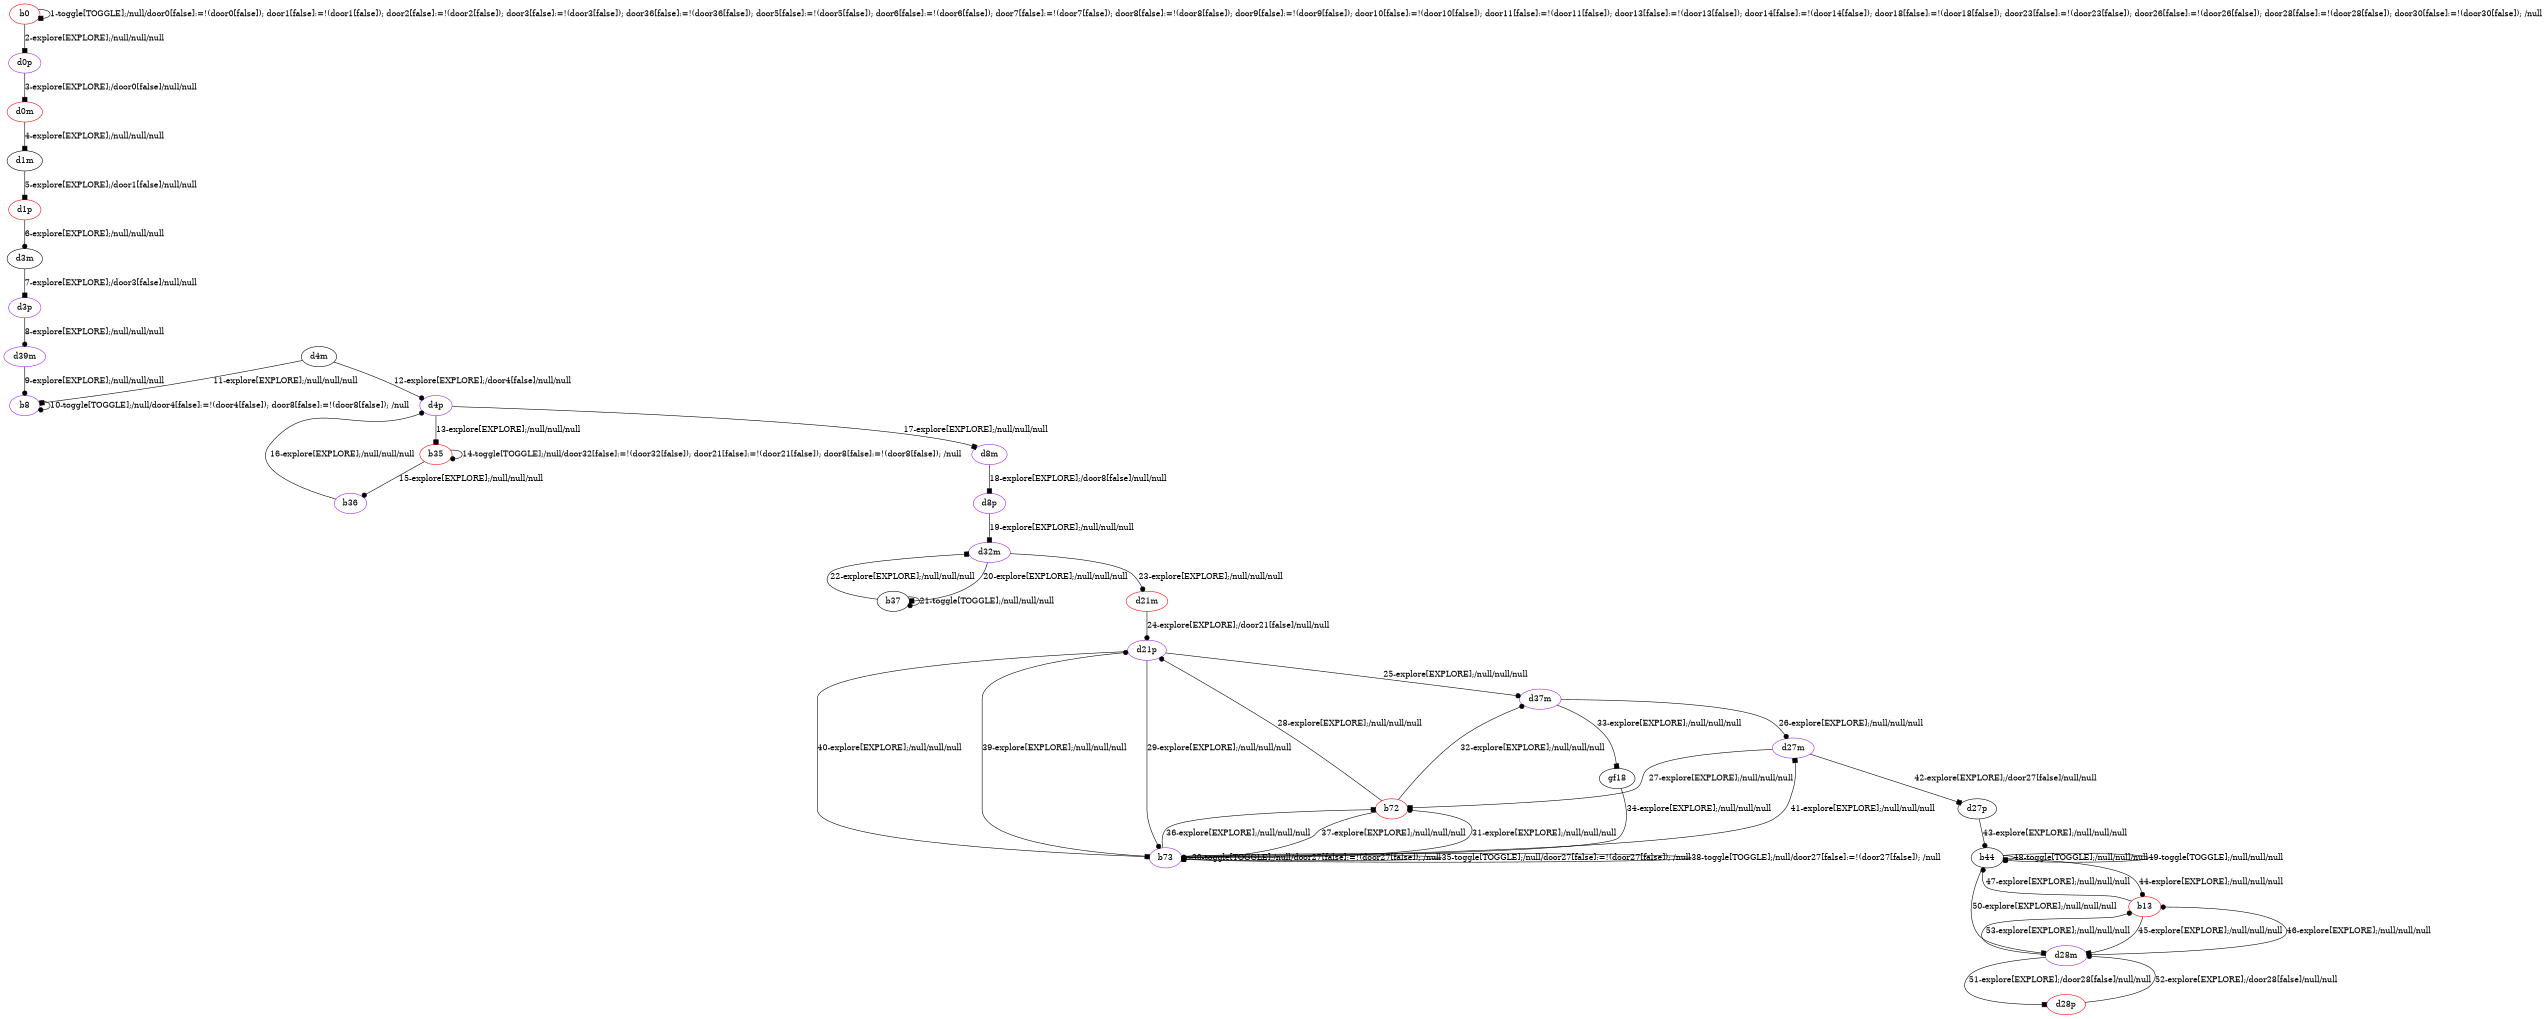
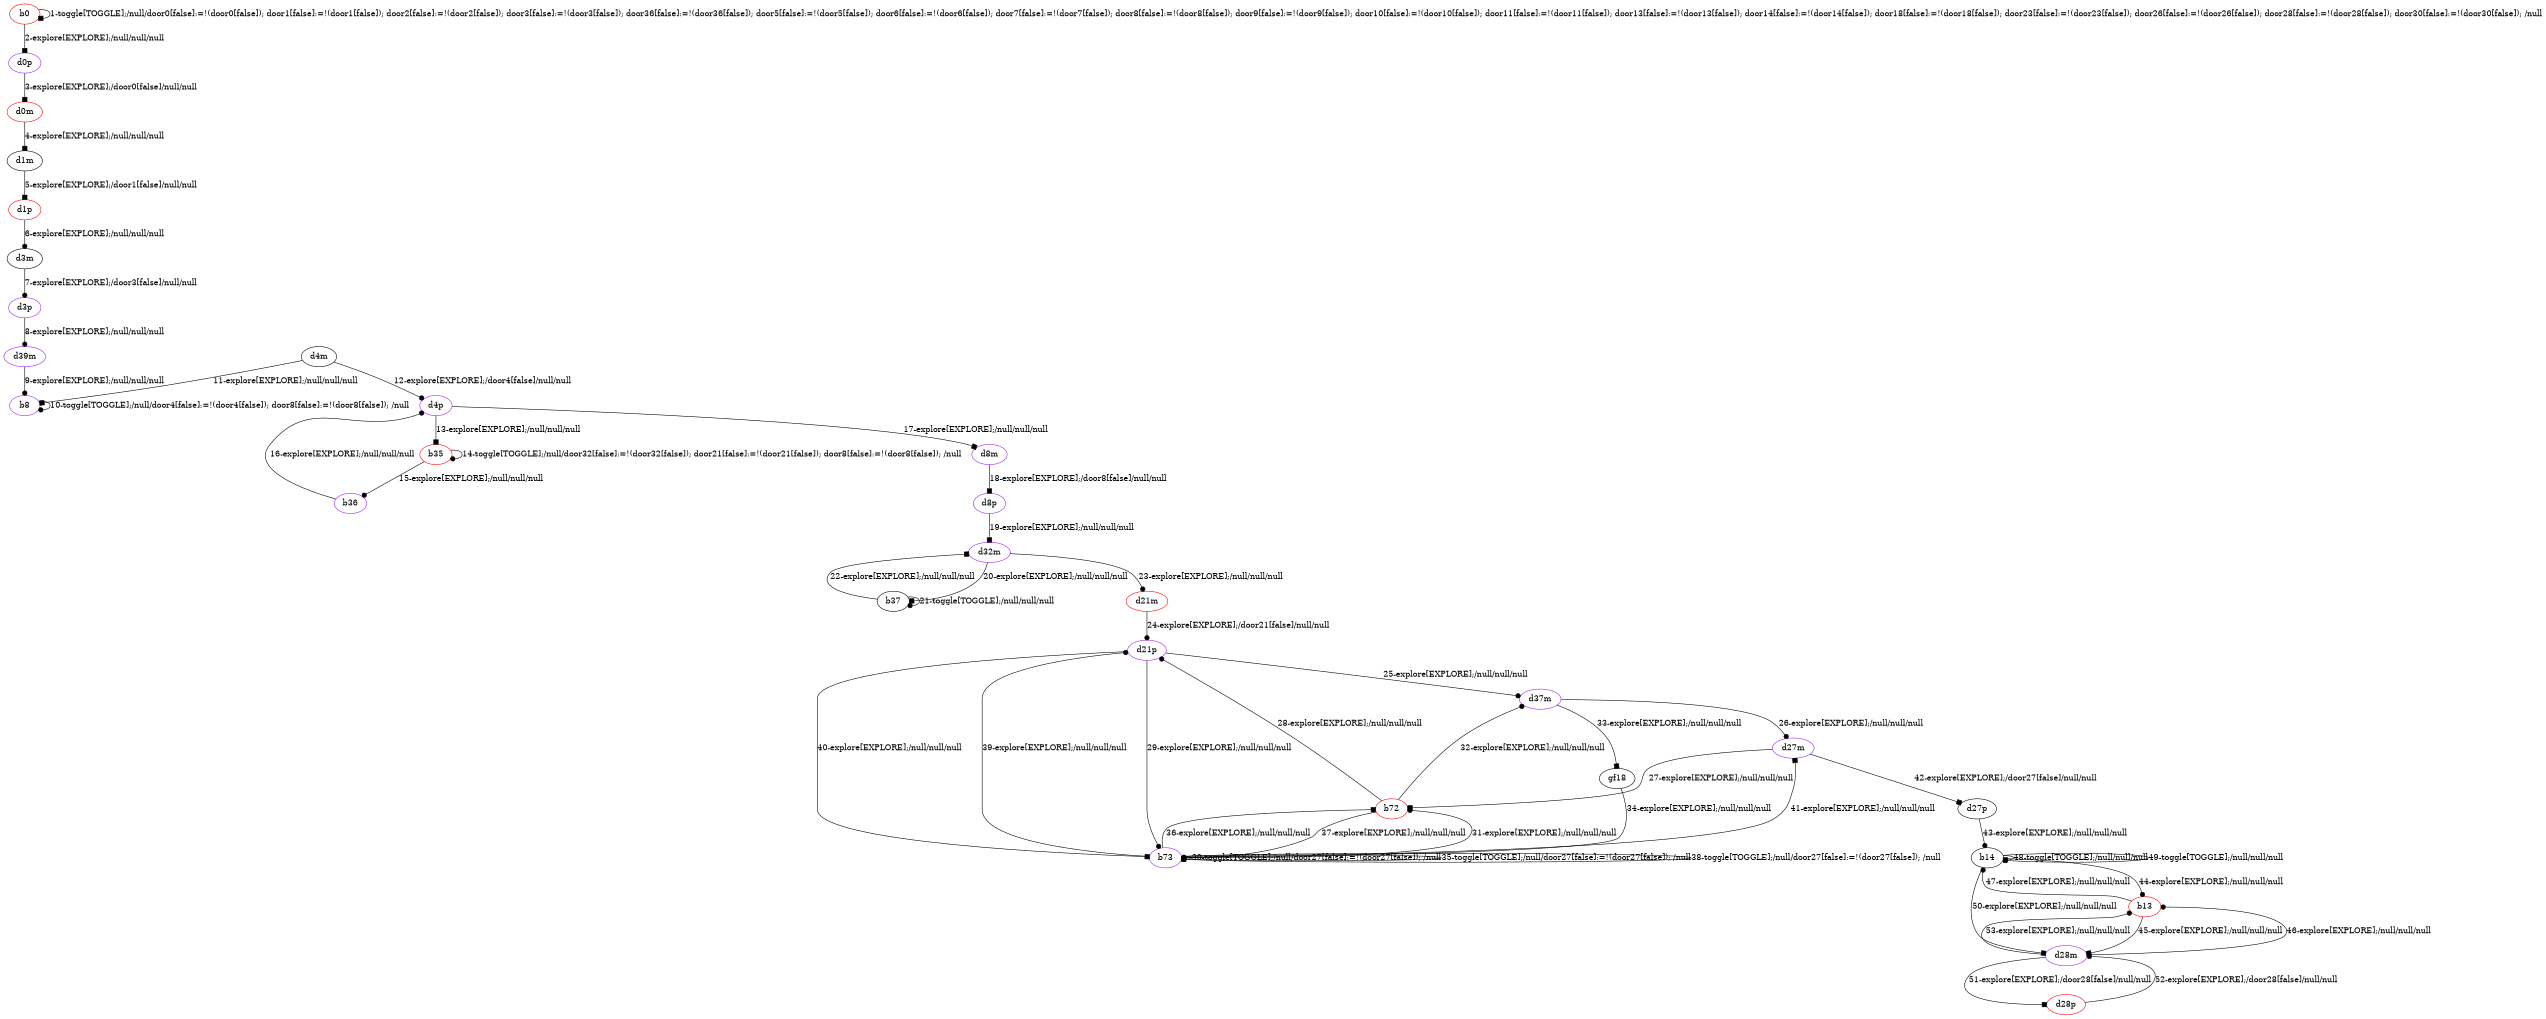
(25, 280) -> (25, 281)
(1987, 858) -> (1987, 858)
